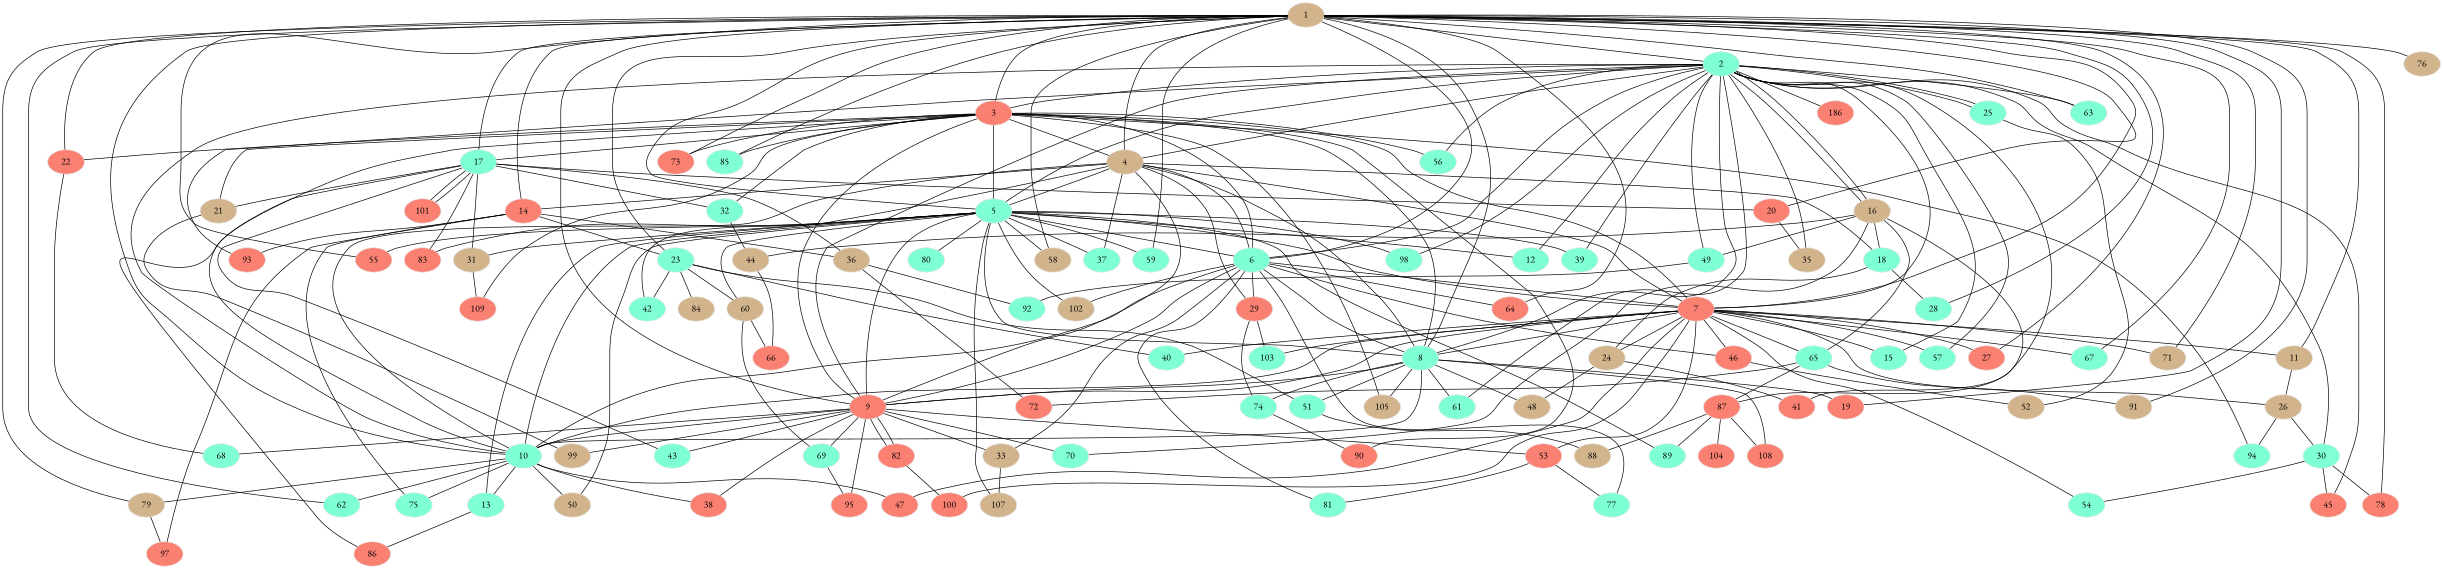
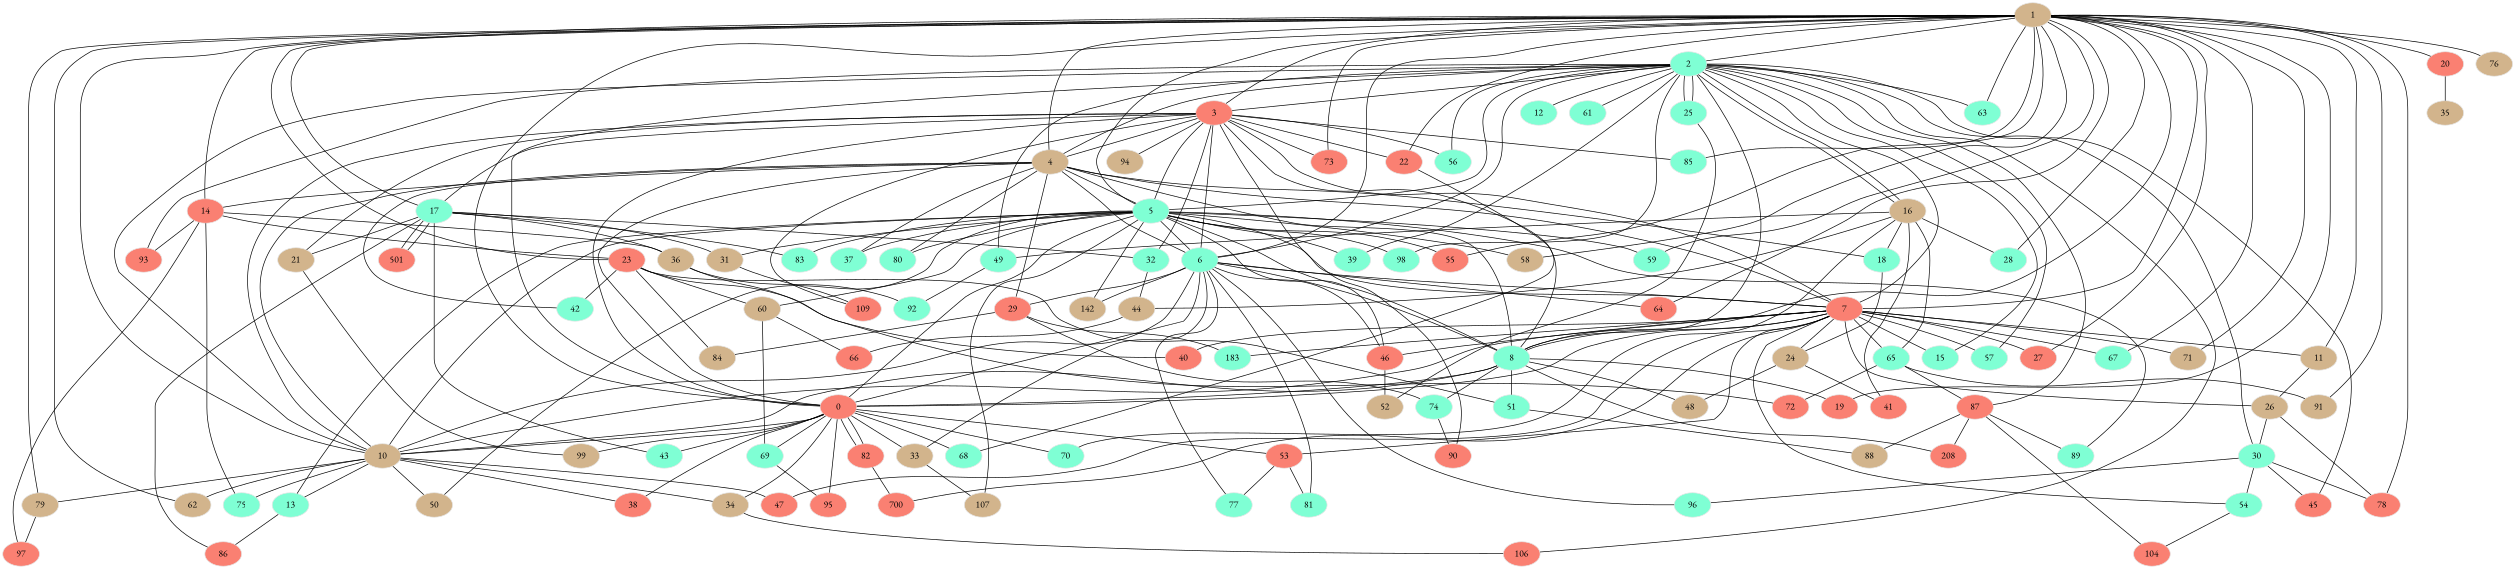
(1835, 113) -> (1522, 554)
(1778, 157) -> none
(1125, 193) -> none
(423, 211) -> (397, 260)
none -> (974, 211)
(1262, 233) -> (1226, 249)
(423, 260) -> (800, 260)
(676, 260) -> (627, 260)
(1908, 284) -> (1958, 235)
(1076, 309) -> (1088, 309)
none -> (865, 333)
(1166, 358) -> (1183, 358)
(1267, 358) -> (1232, 358)
(1439, 382) -> none
(868, 407) -> (838, 407)
(1382, 407) -> none
(2268, 431) -> (2326, 456)
(523, 456) -> (382, 456)
(1765, 456) -> (1948, 456)
(2252, 456) -> (1125, 162)
(342, 505) -> (193, 505)
none -> (730, 505)
(949, 505) -> (896, 505)
none -> (1693, 505)
none -> (2198, 530)
